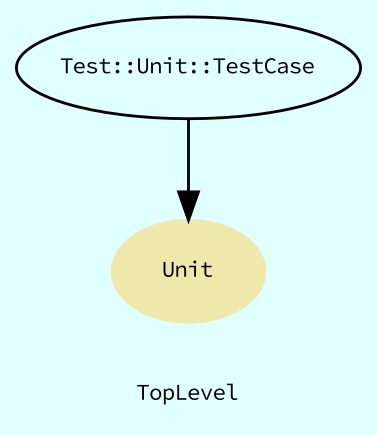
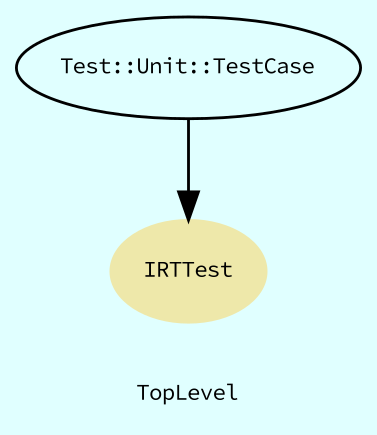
(189, 271) -> (189, 271)
